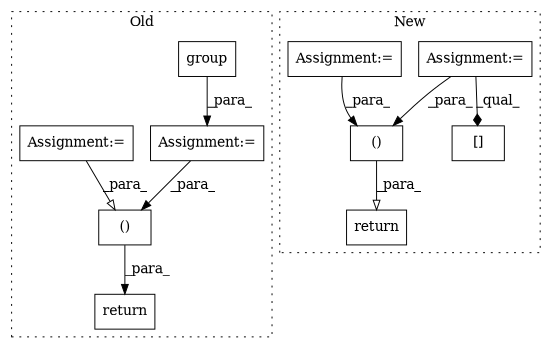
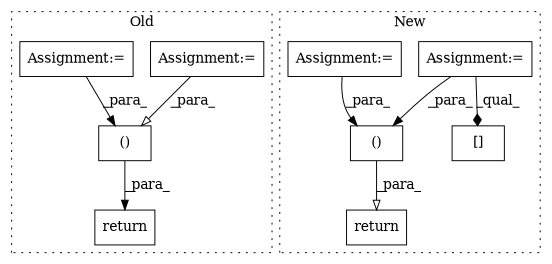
(207, 59) -> none
